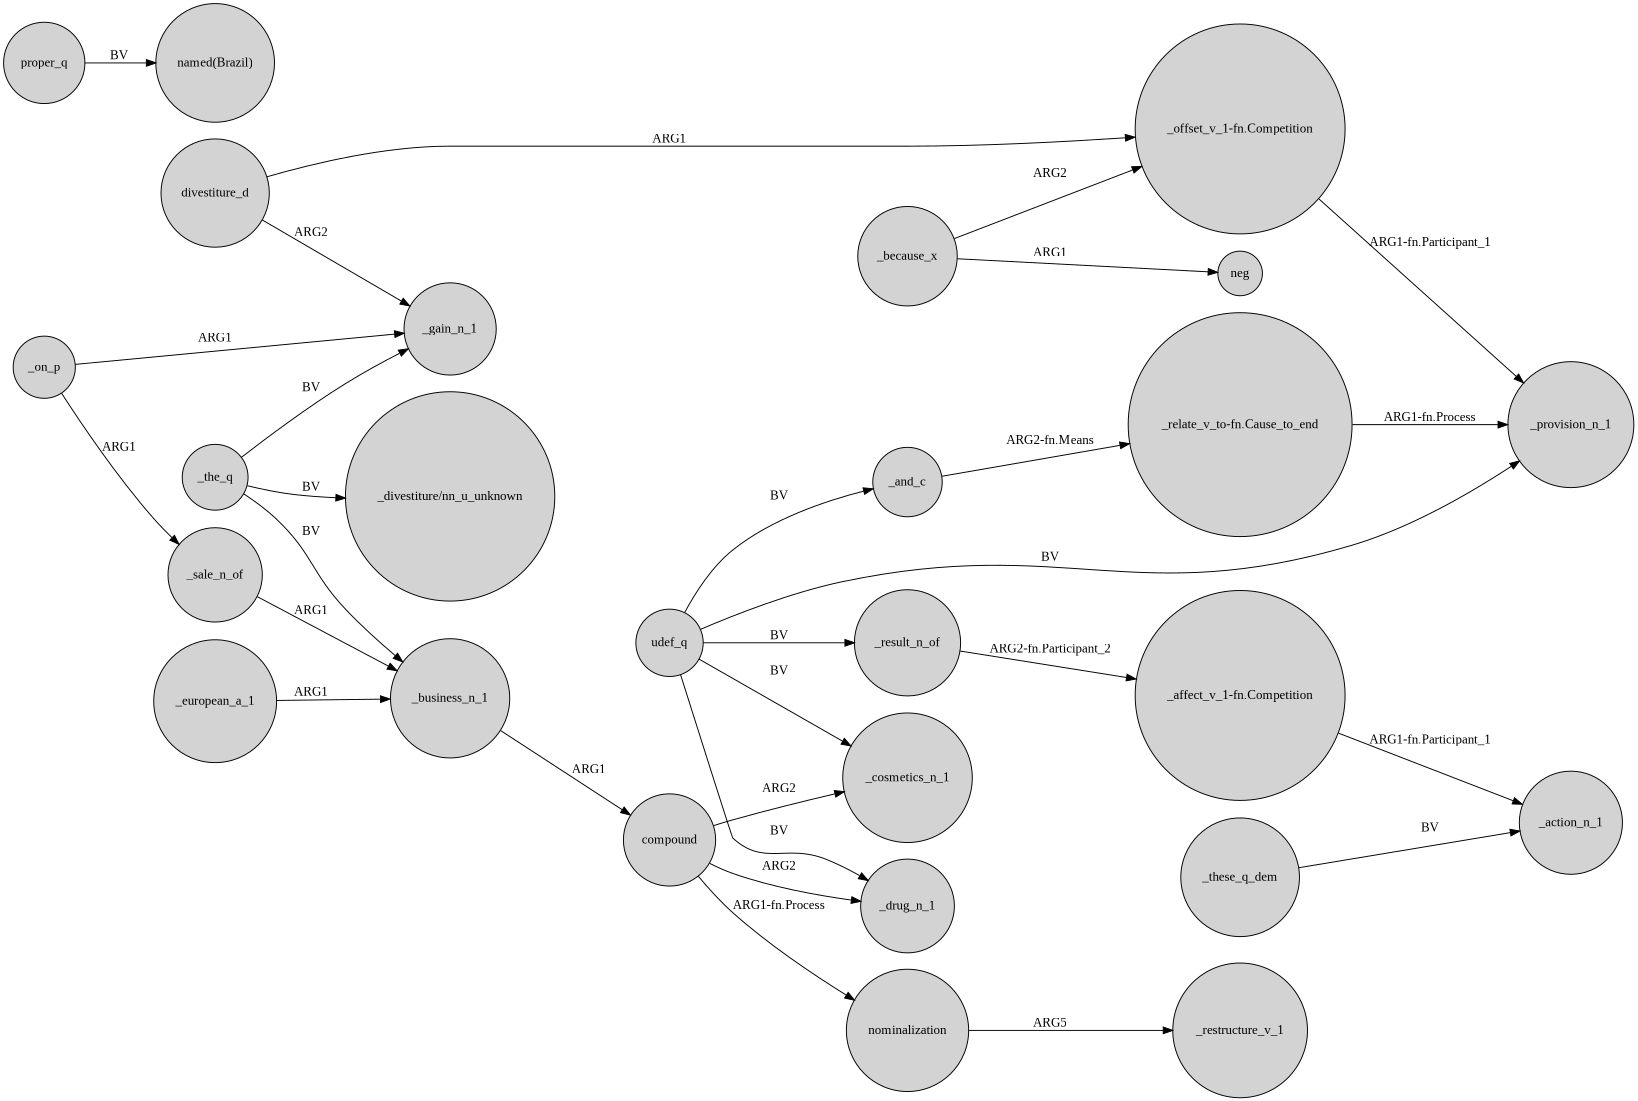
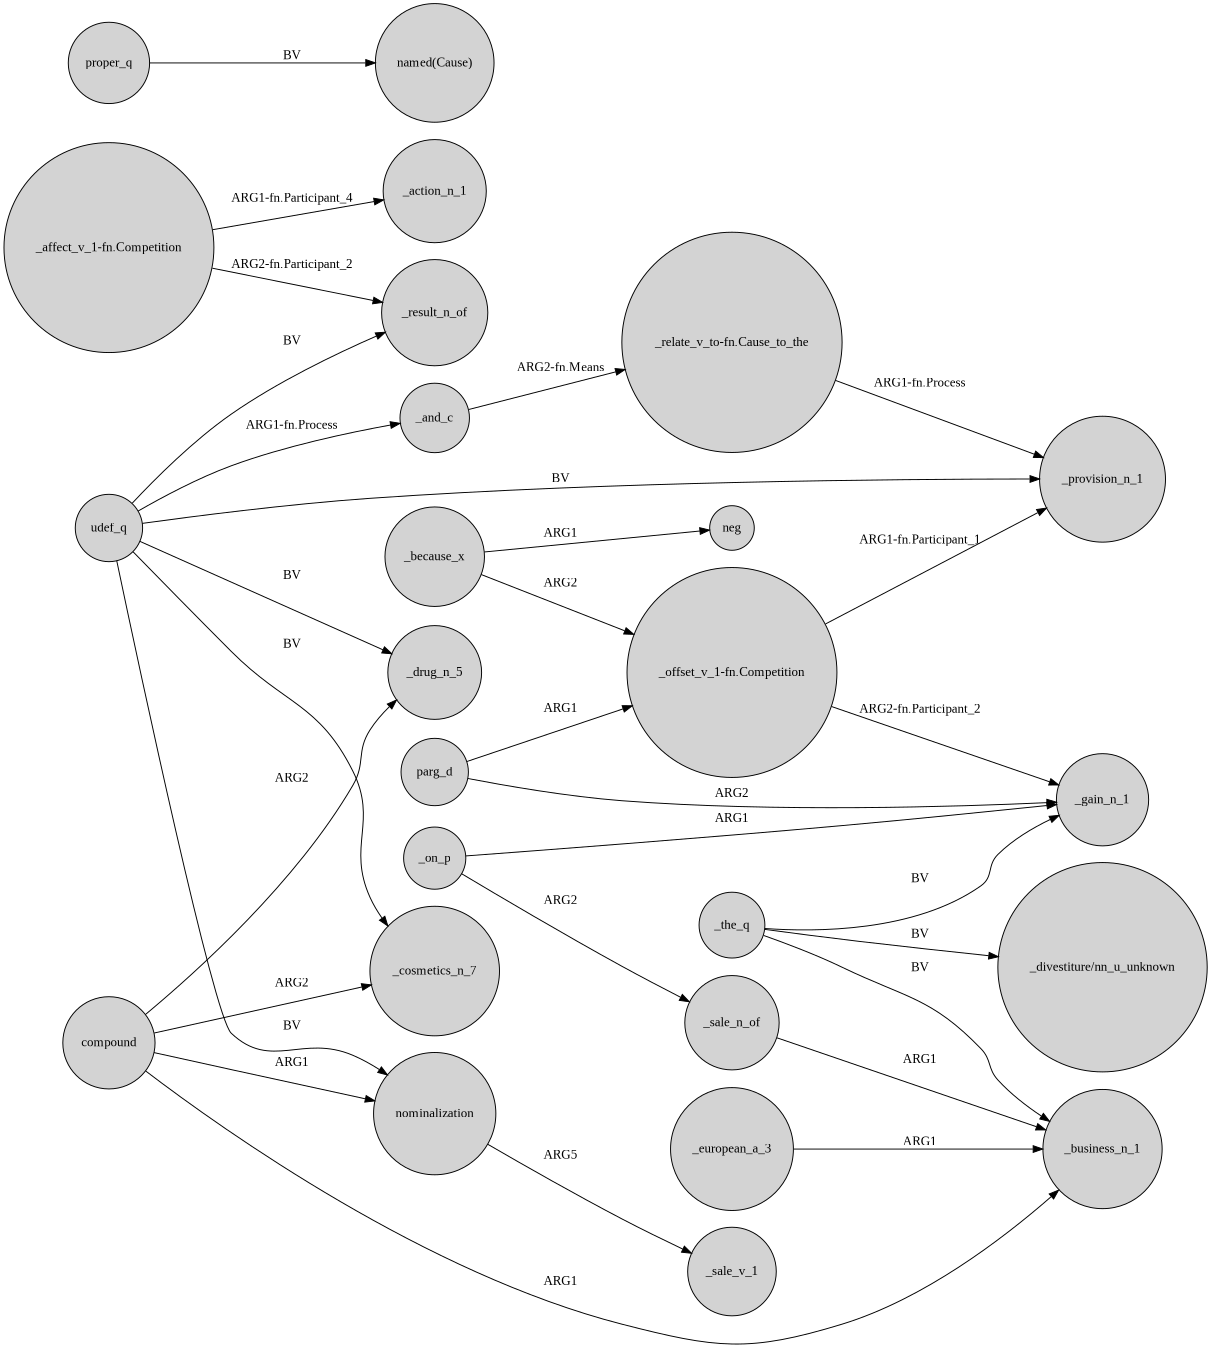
(215, 63) -> (435, 63)
(215, 193) -> (435, 772)
(1240, 425) -> (732, 342)
(119, 447) -> (561, 901)
(779, 496) -> (292, 425)
(1043, 664) -> (293, 284)
(215, 701) -> (732, 1149)
(1430, 740) -> (292, 198)
none -> (941, 744)
(561, 770) -> (588, 1314)
(908, 778) -> (435, 971)
none -> (186, 875)
(1240, 877) -> none
(779, 905) -> (292, 1062)
(908, 906) -> (435, 673)
(1240, 1030) -> (732, 1272)
